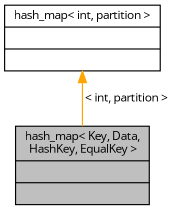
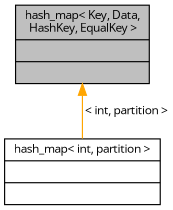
(82, 105) -> (82, 117)
